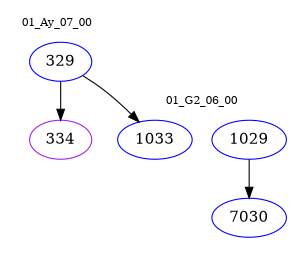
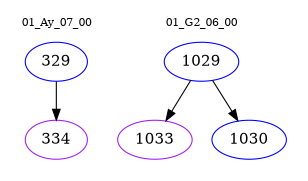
(116, 100) -> (181, 96)
(155, 140) -> (155, 140)
(249, 218) -> (249, 140)
